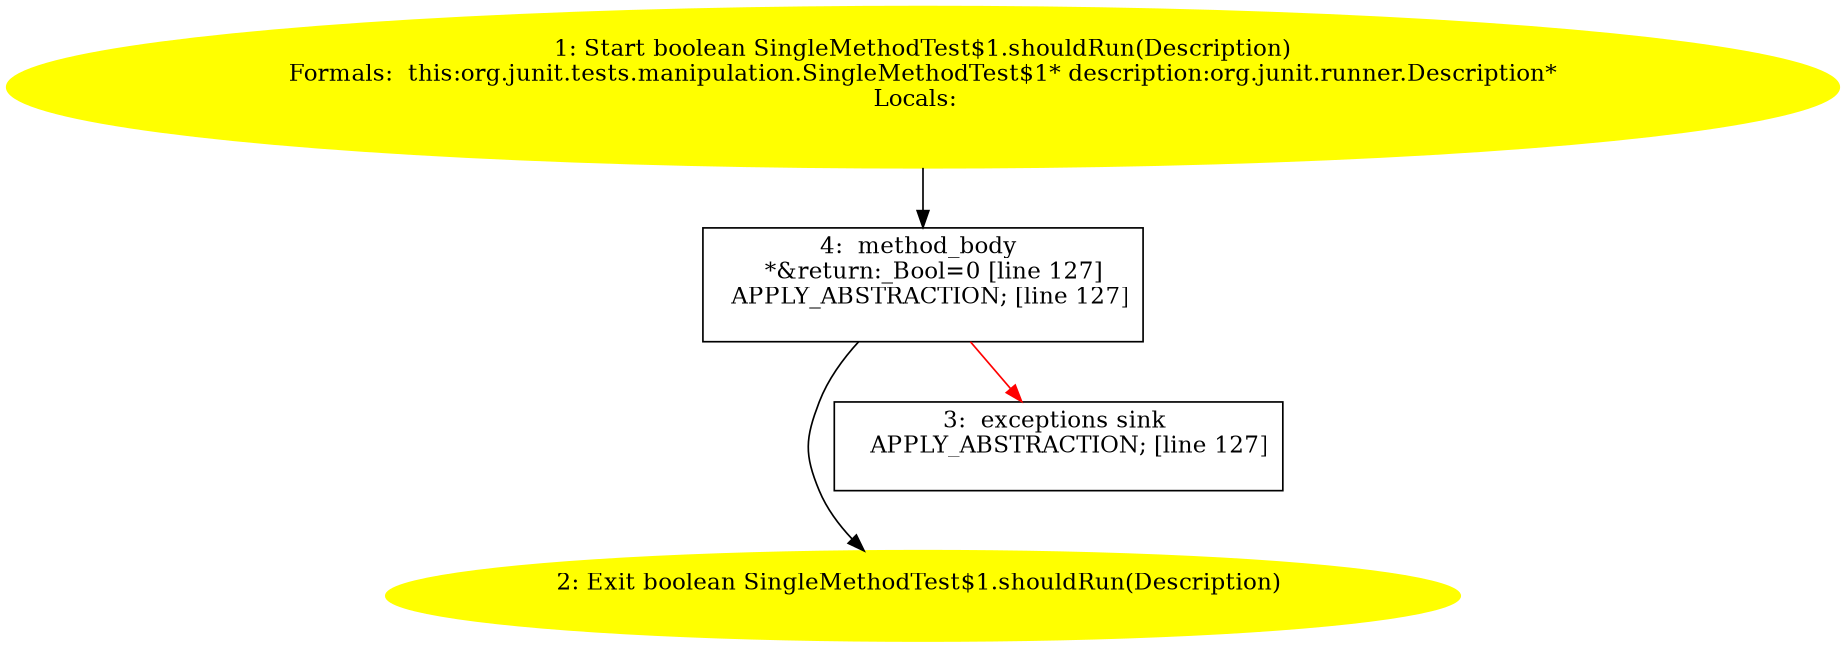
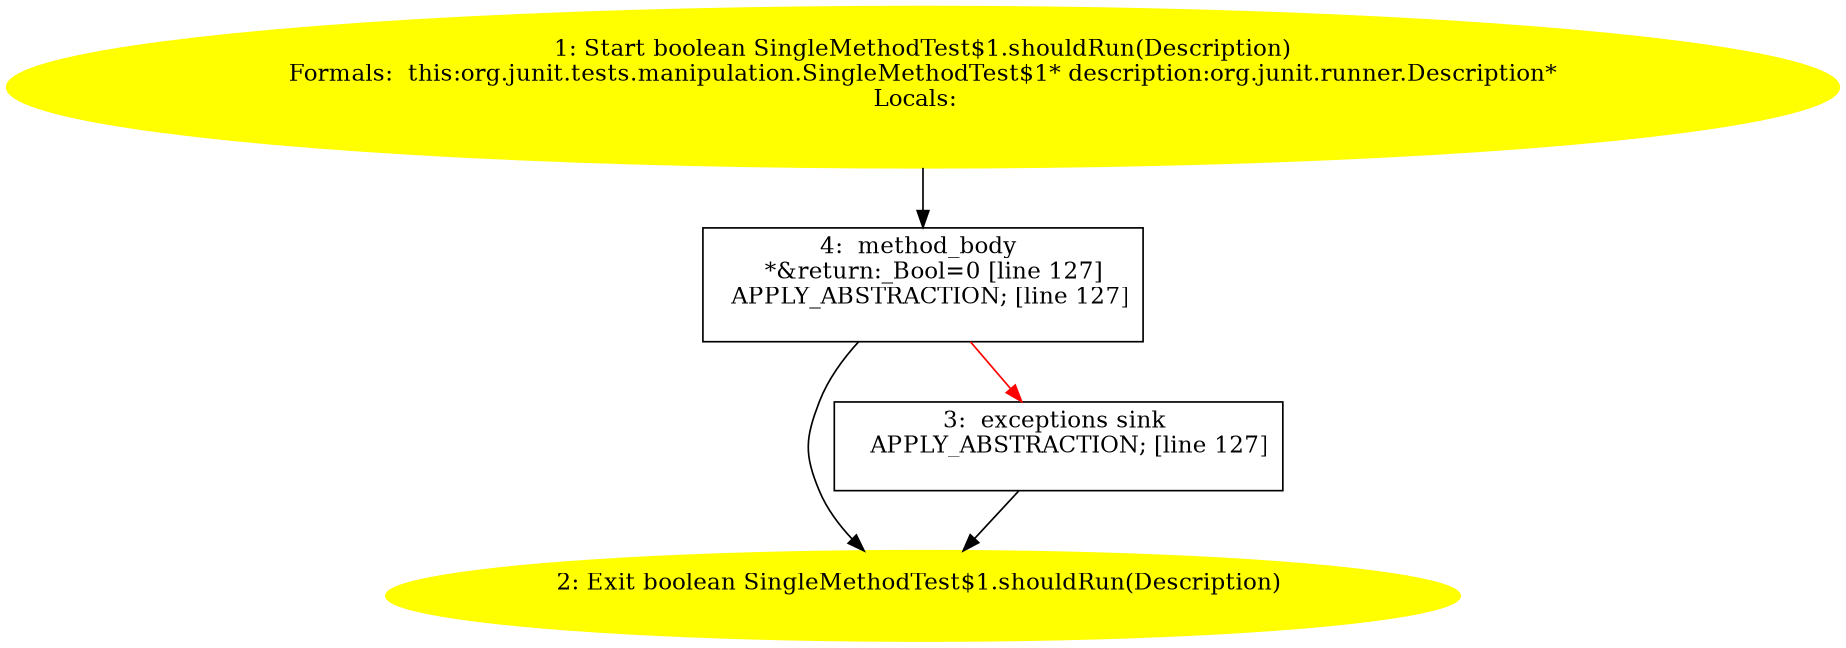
none -> (997, 515)
